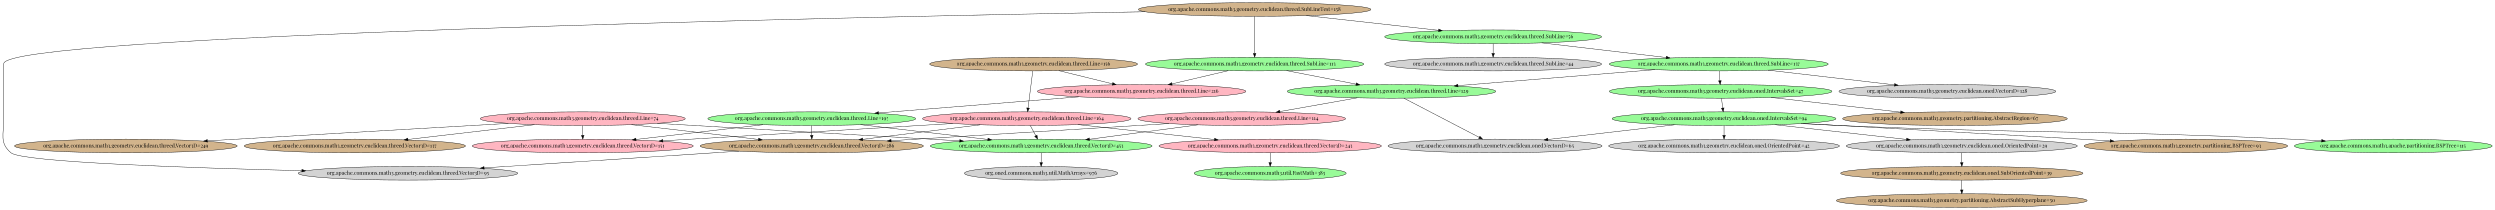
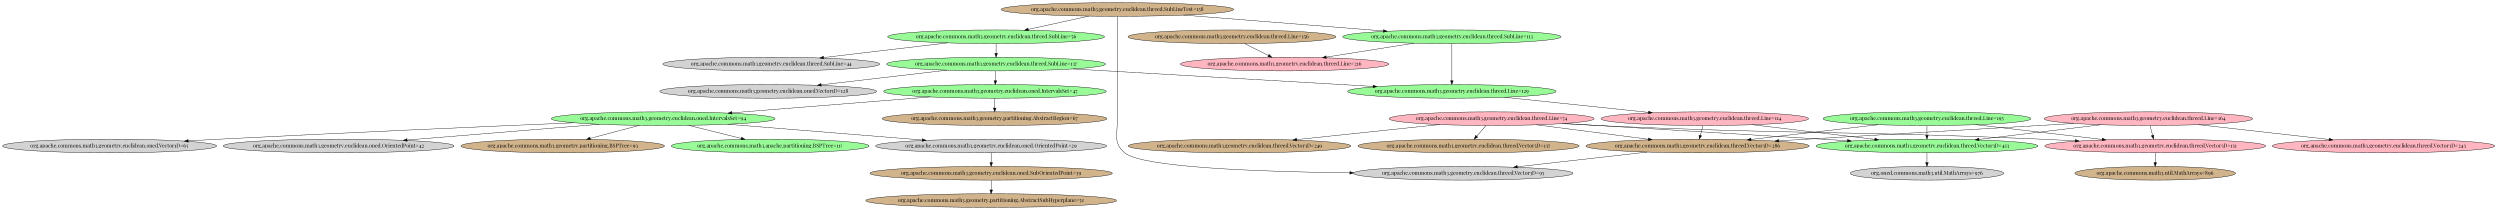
(1030, 89) -> none
(979, 105) -> none
(1442, 118) -> none
(1270, 173) -> none
none -> (2155, 173)
